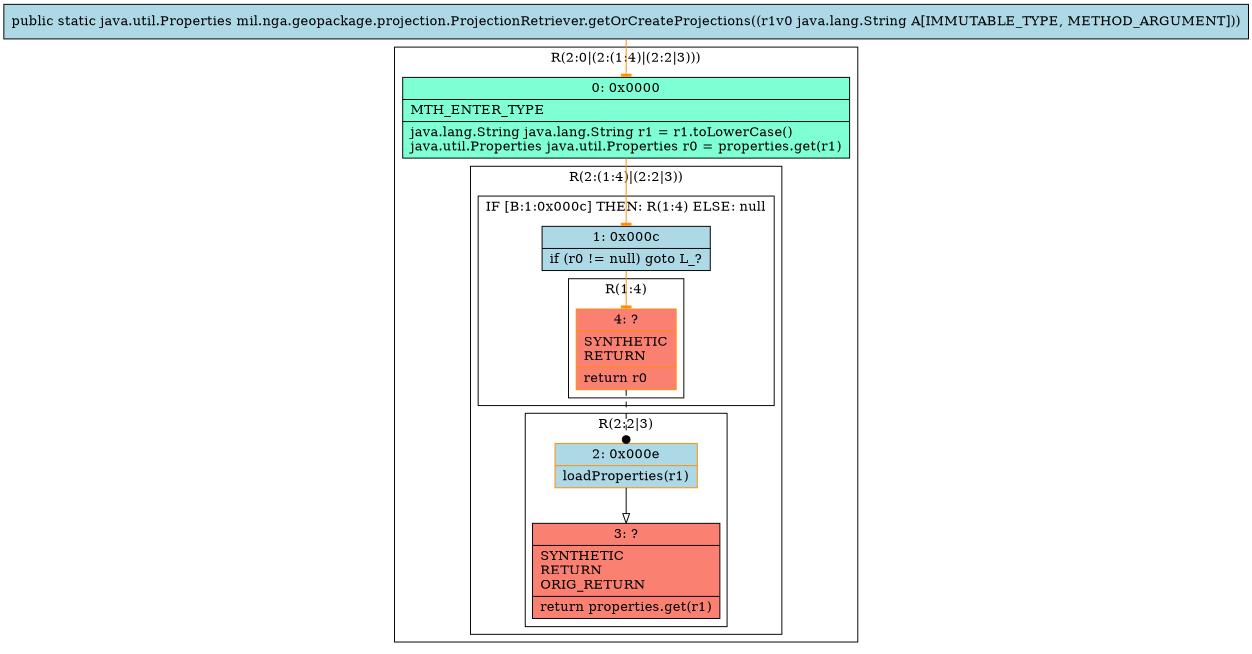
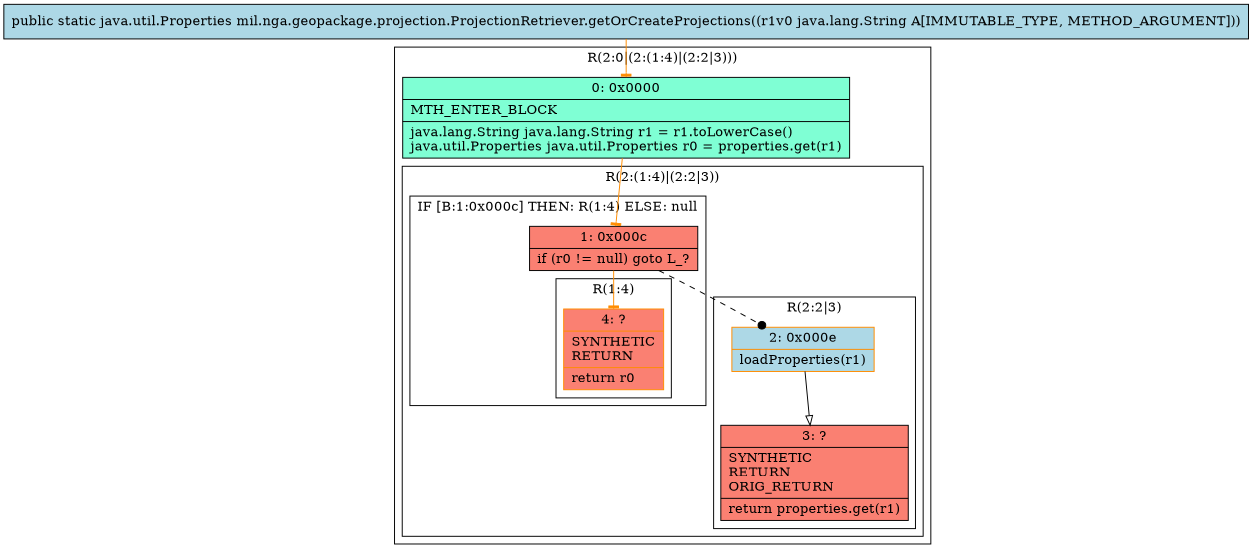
(478, 110) -> (484, 110)
(626, 248) -> (614, 248)
(626, 420) -> (699, 291)
